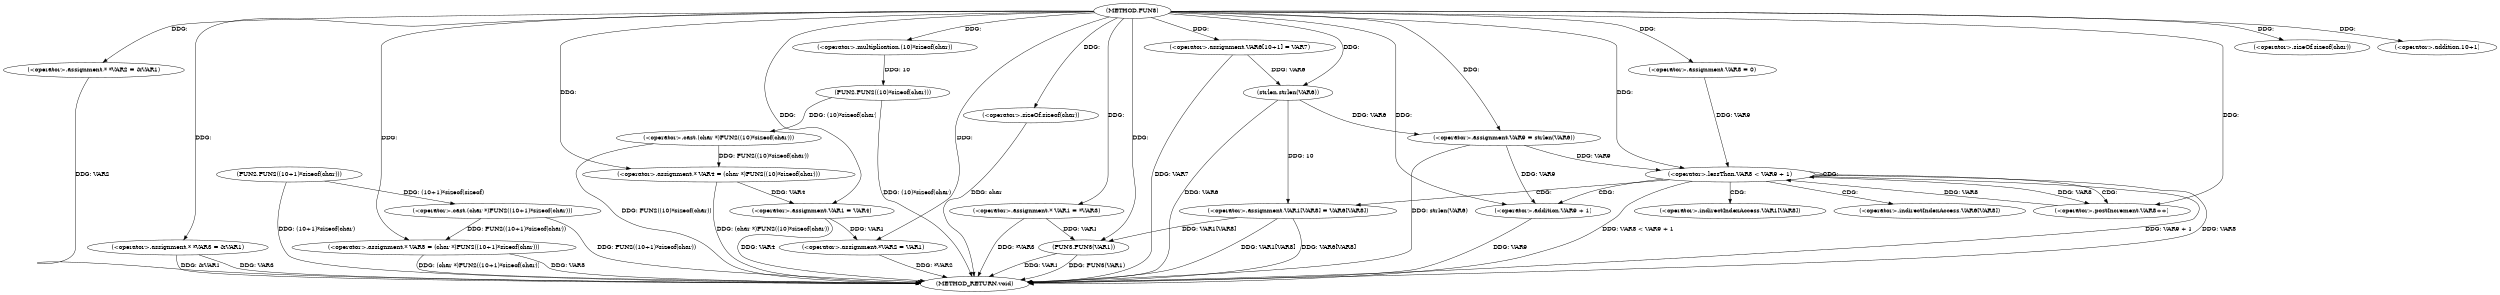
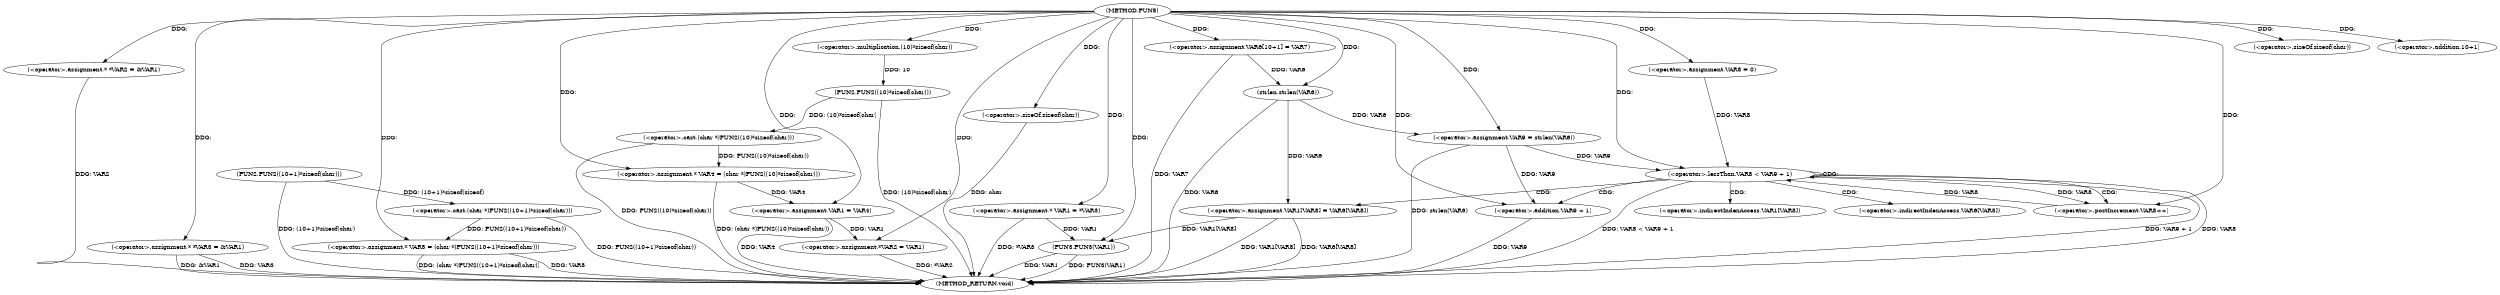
(1733, 115) -> (1733, 115)
(1301, 156) -> (1305, 156)
